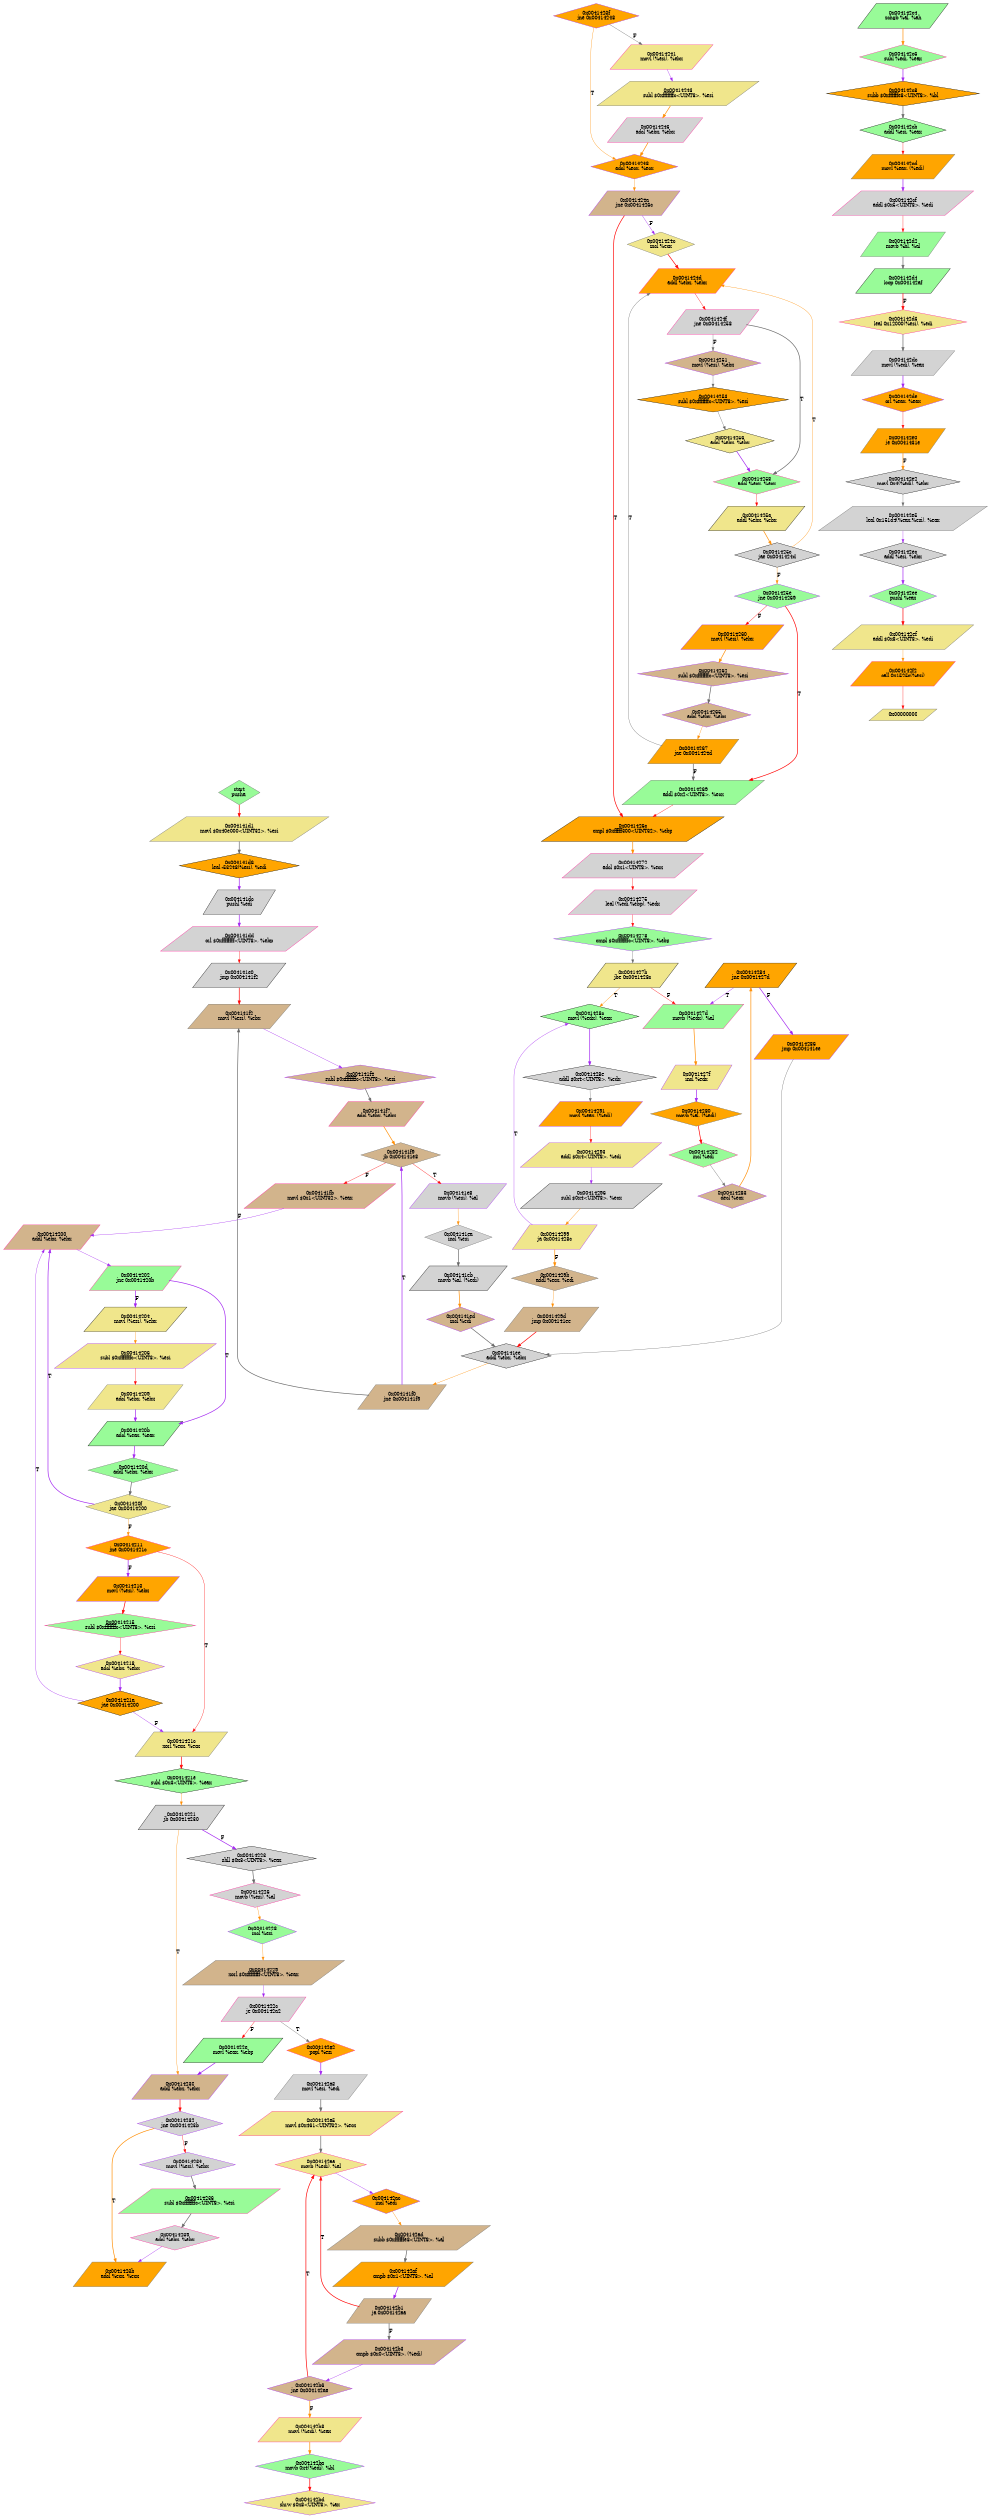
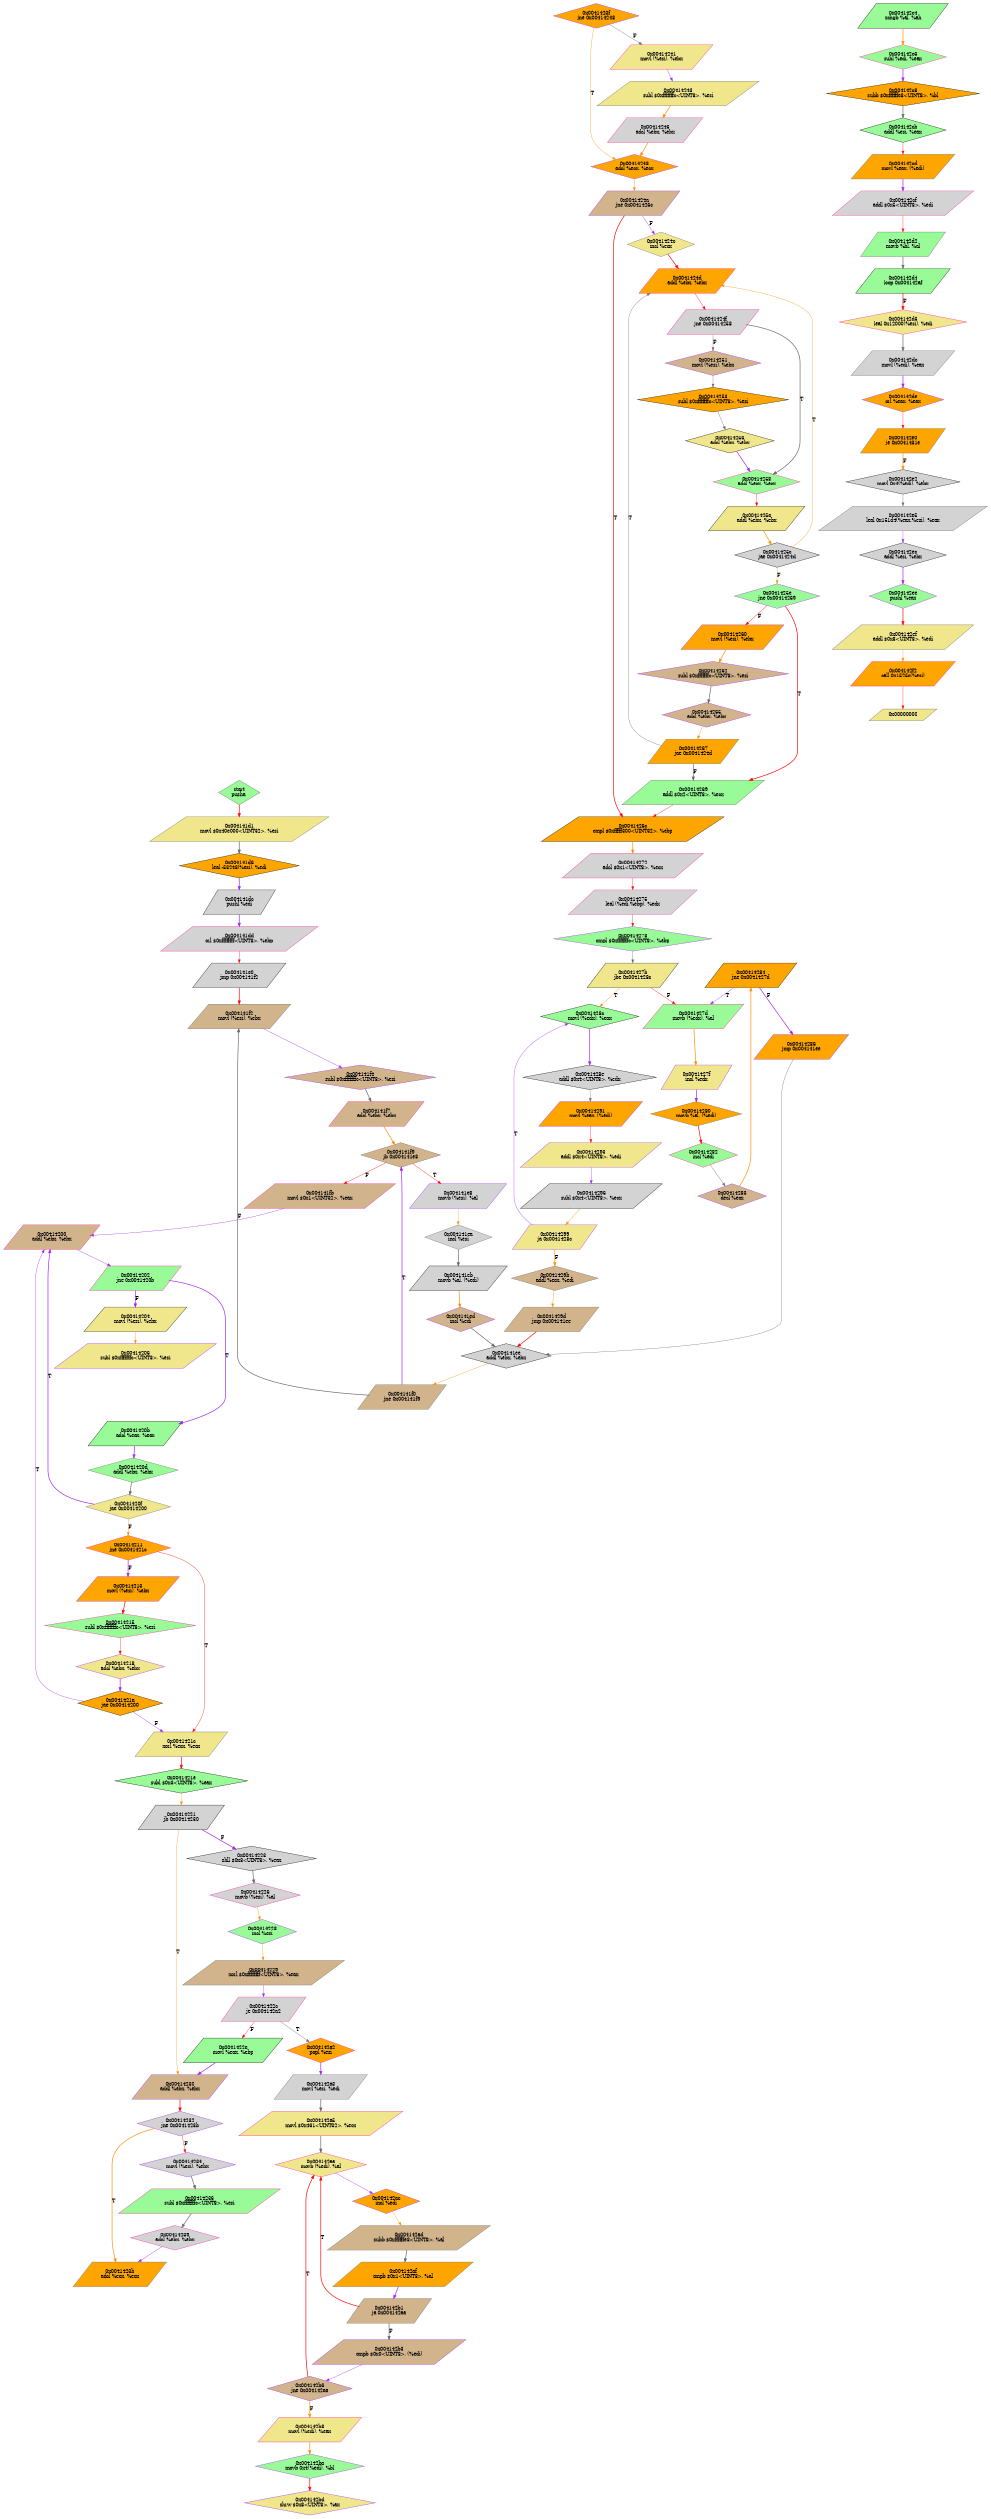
(135, 1397) -> none
